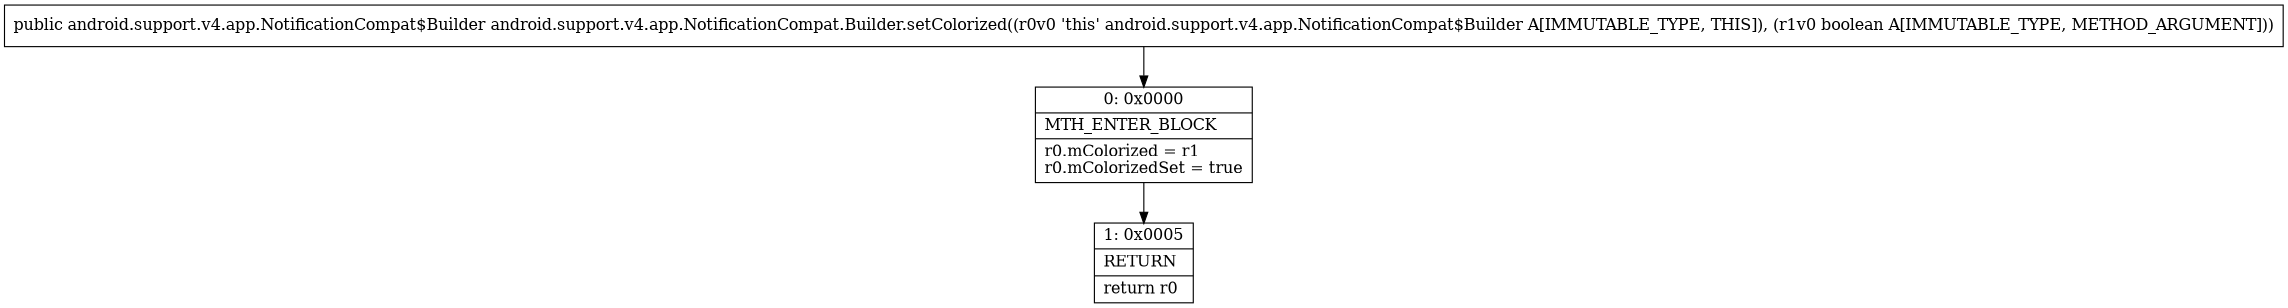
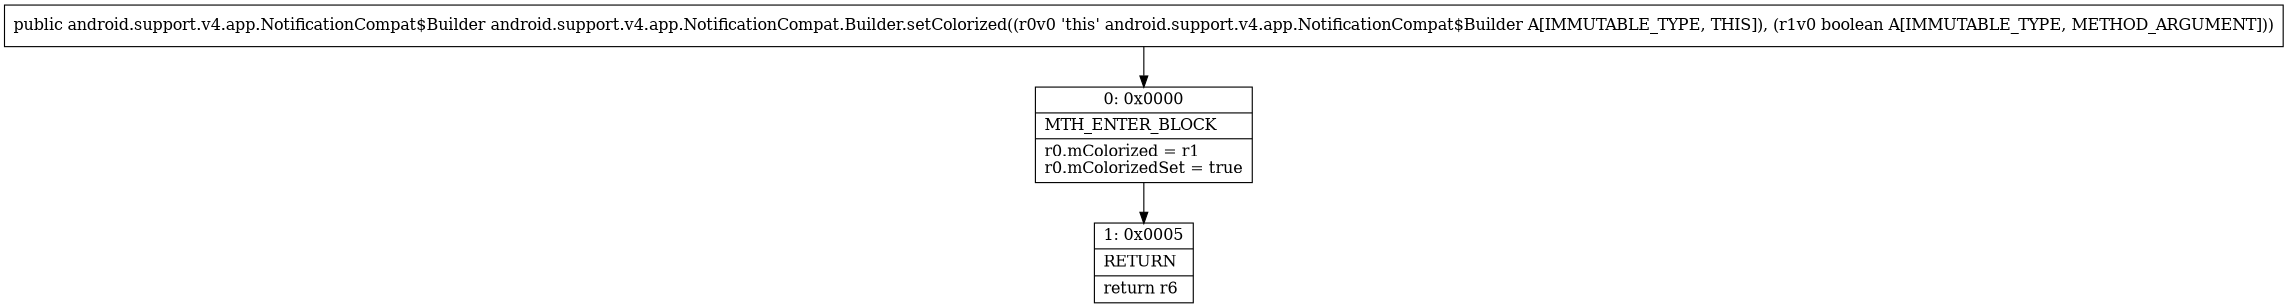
(1141, 289) -> (1141, 289)
